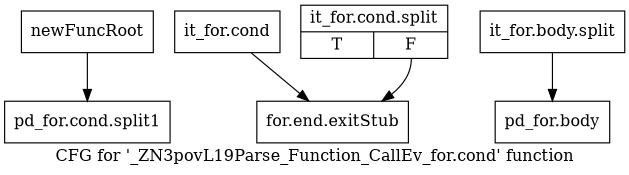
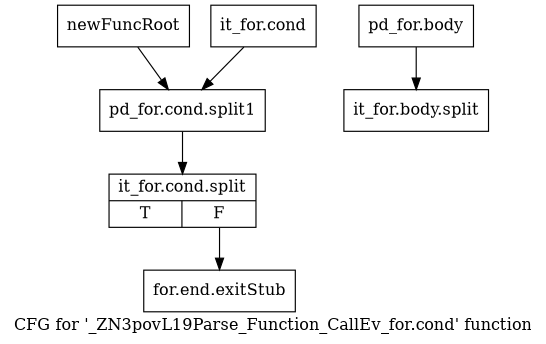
(552, 71) -> (416, 63)
(276, 73) -> (227, 64)
none -> (183, 147)
